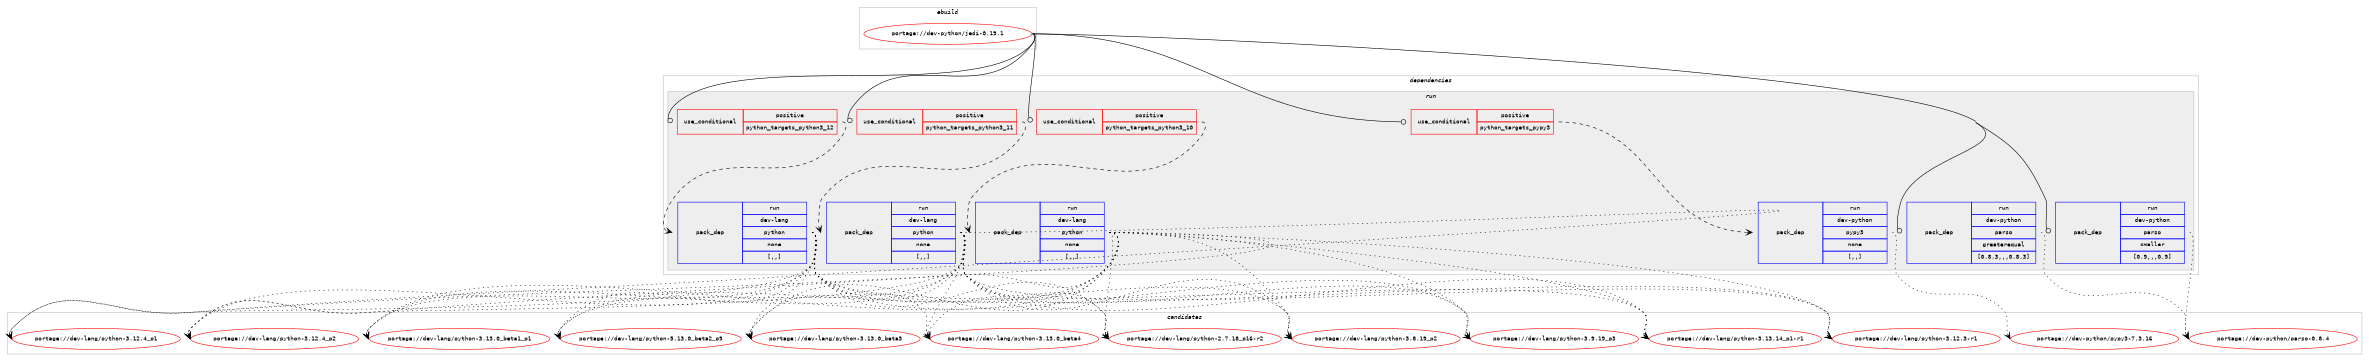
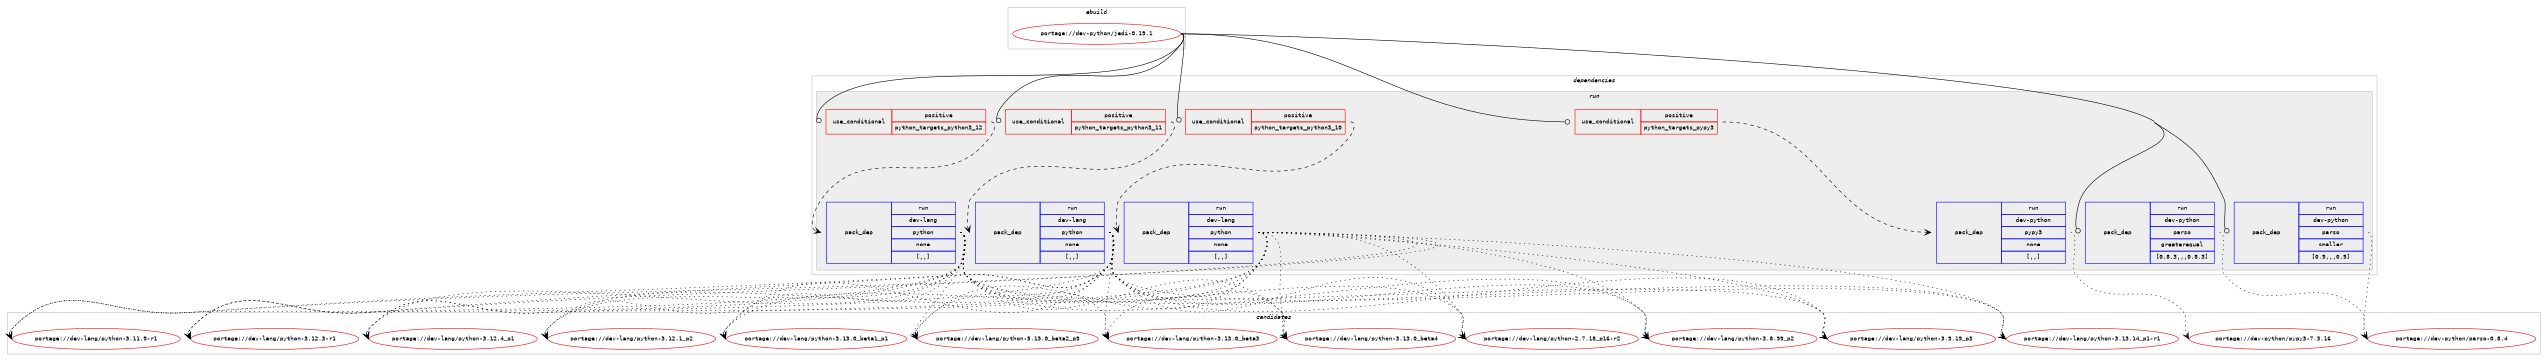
none -> (96, 339)
(275, 339) -> (632, 339)
(1376, 339) -> (1733, 339)
